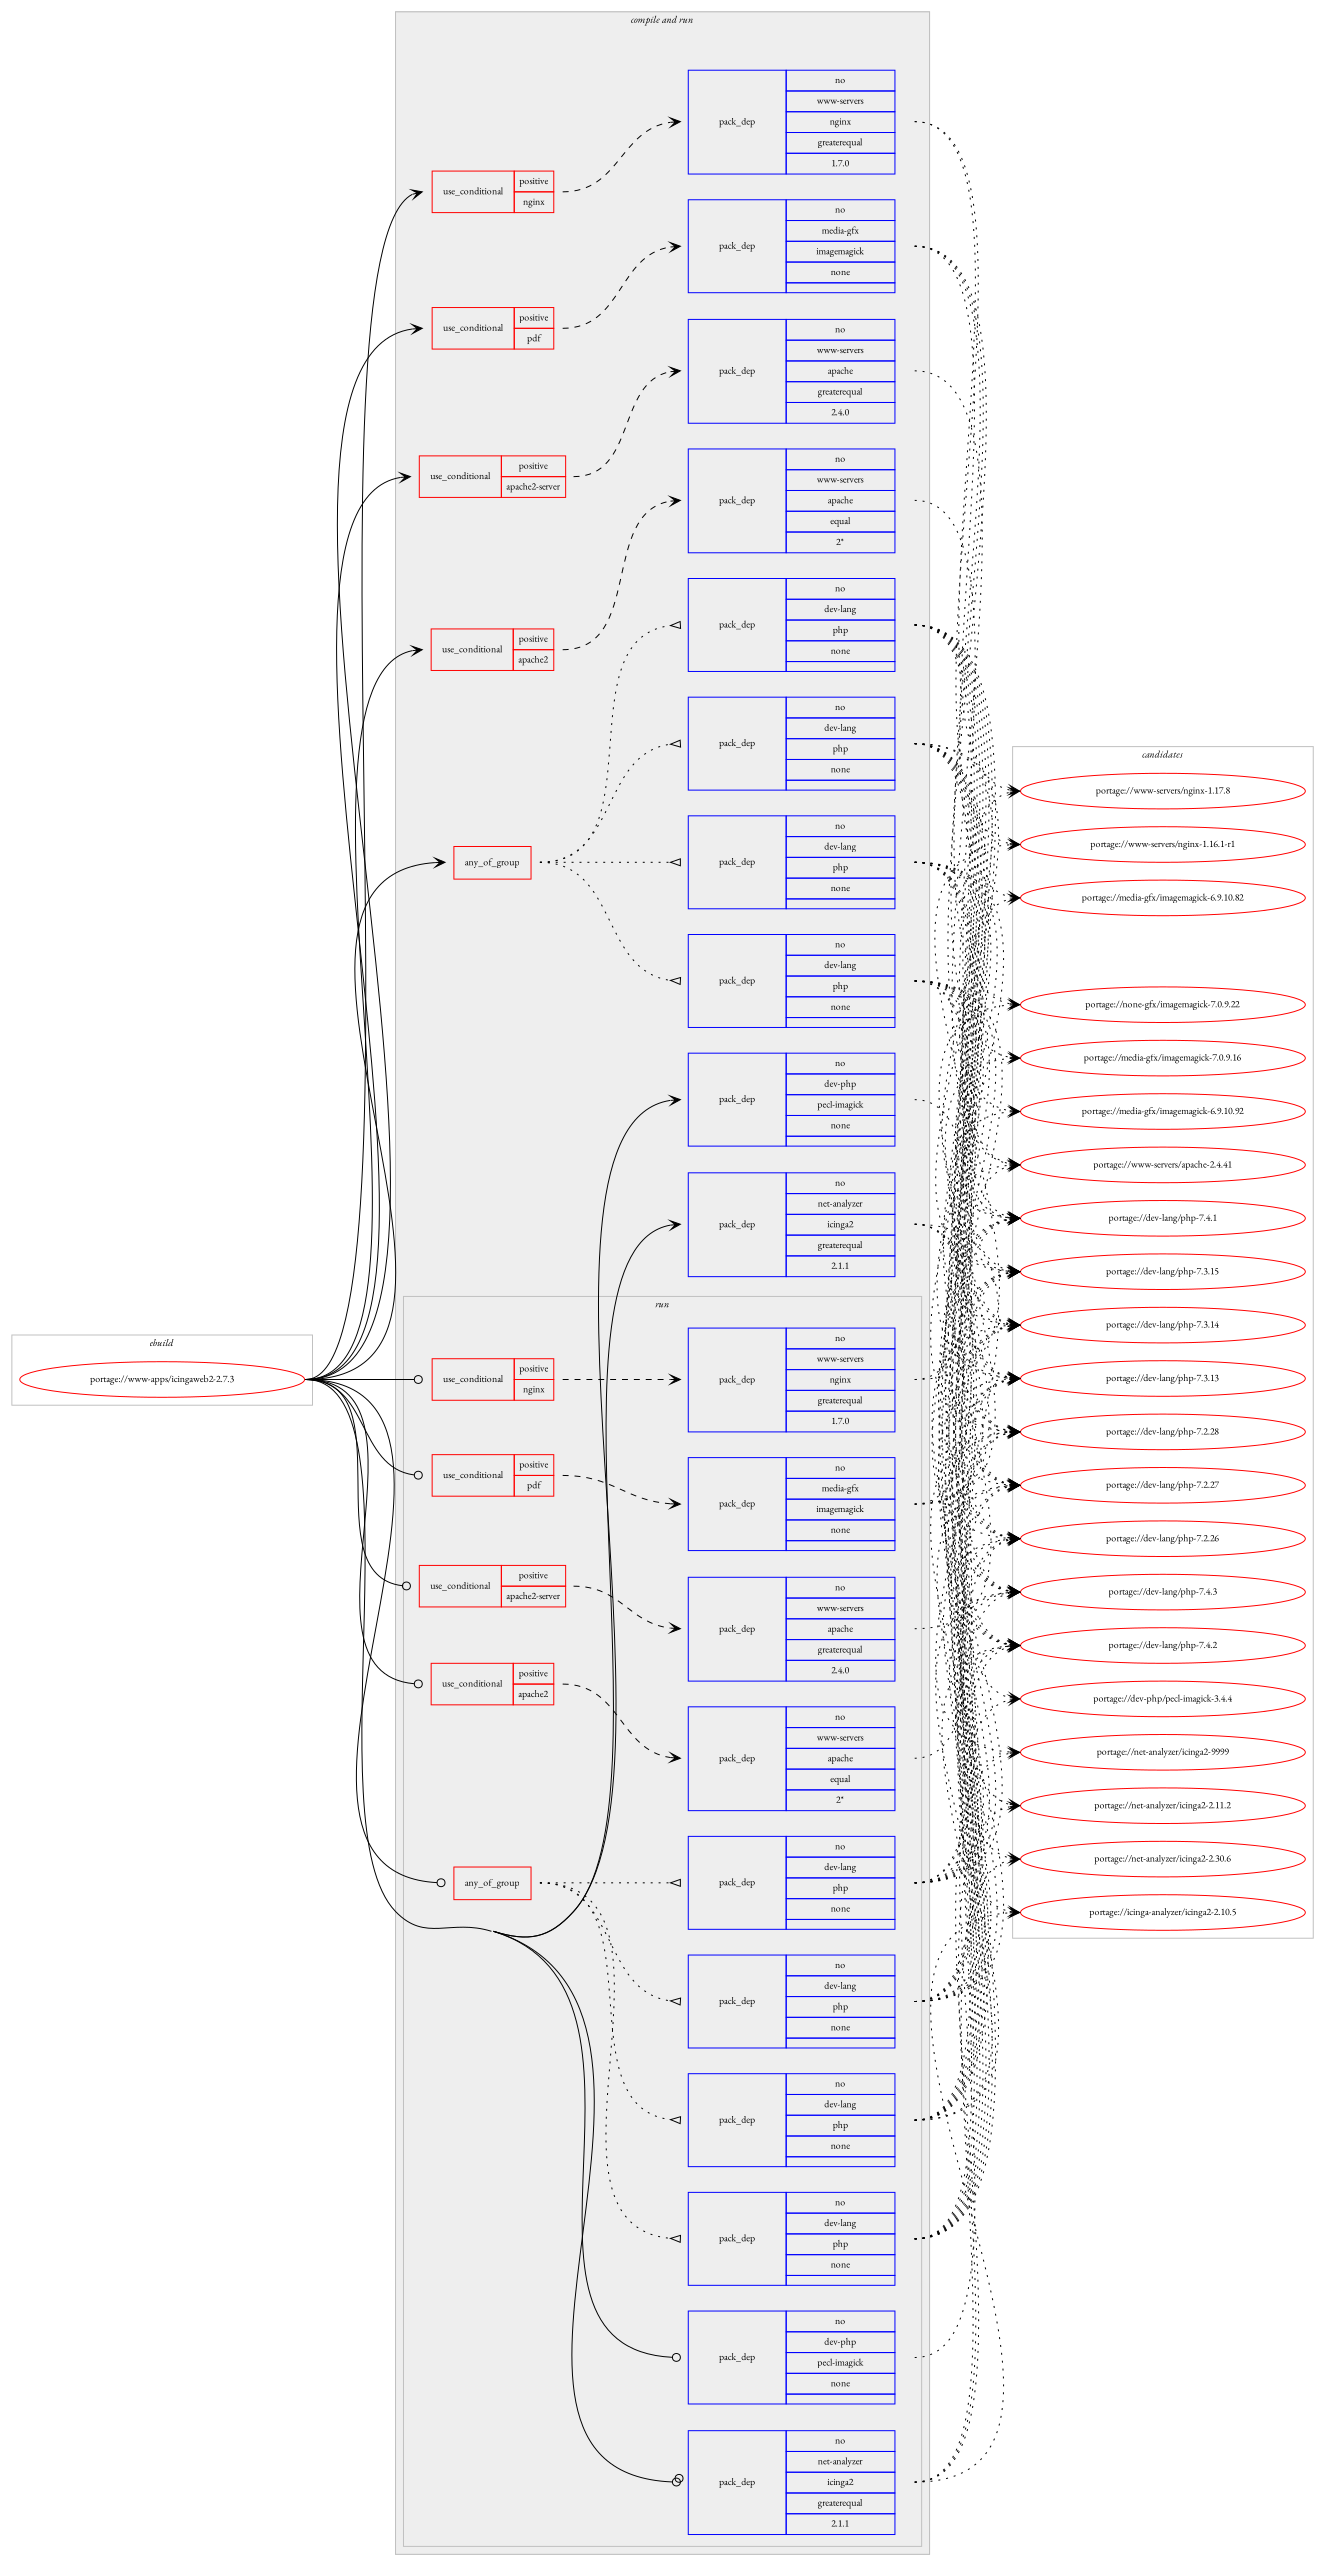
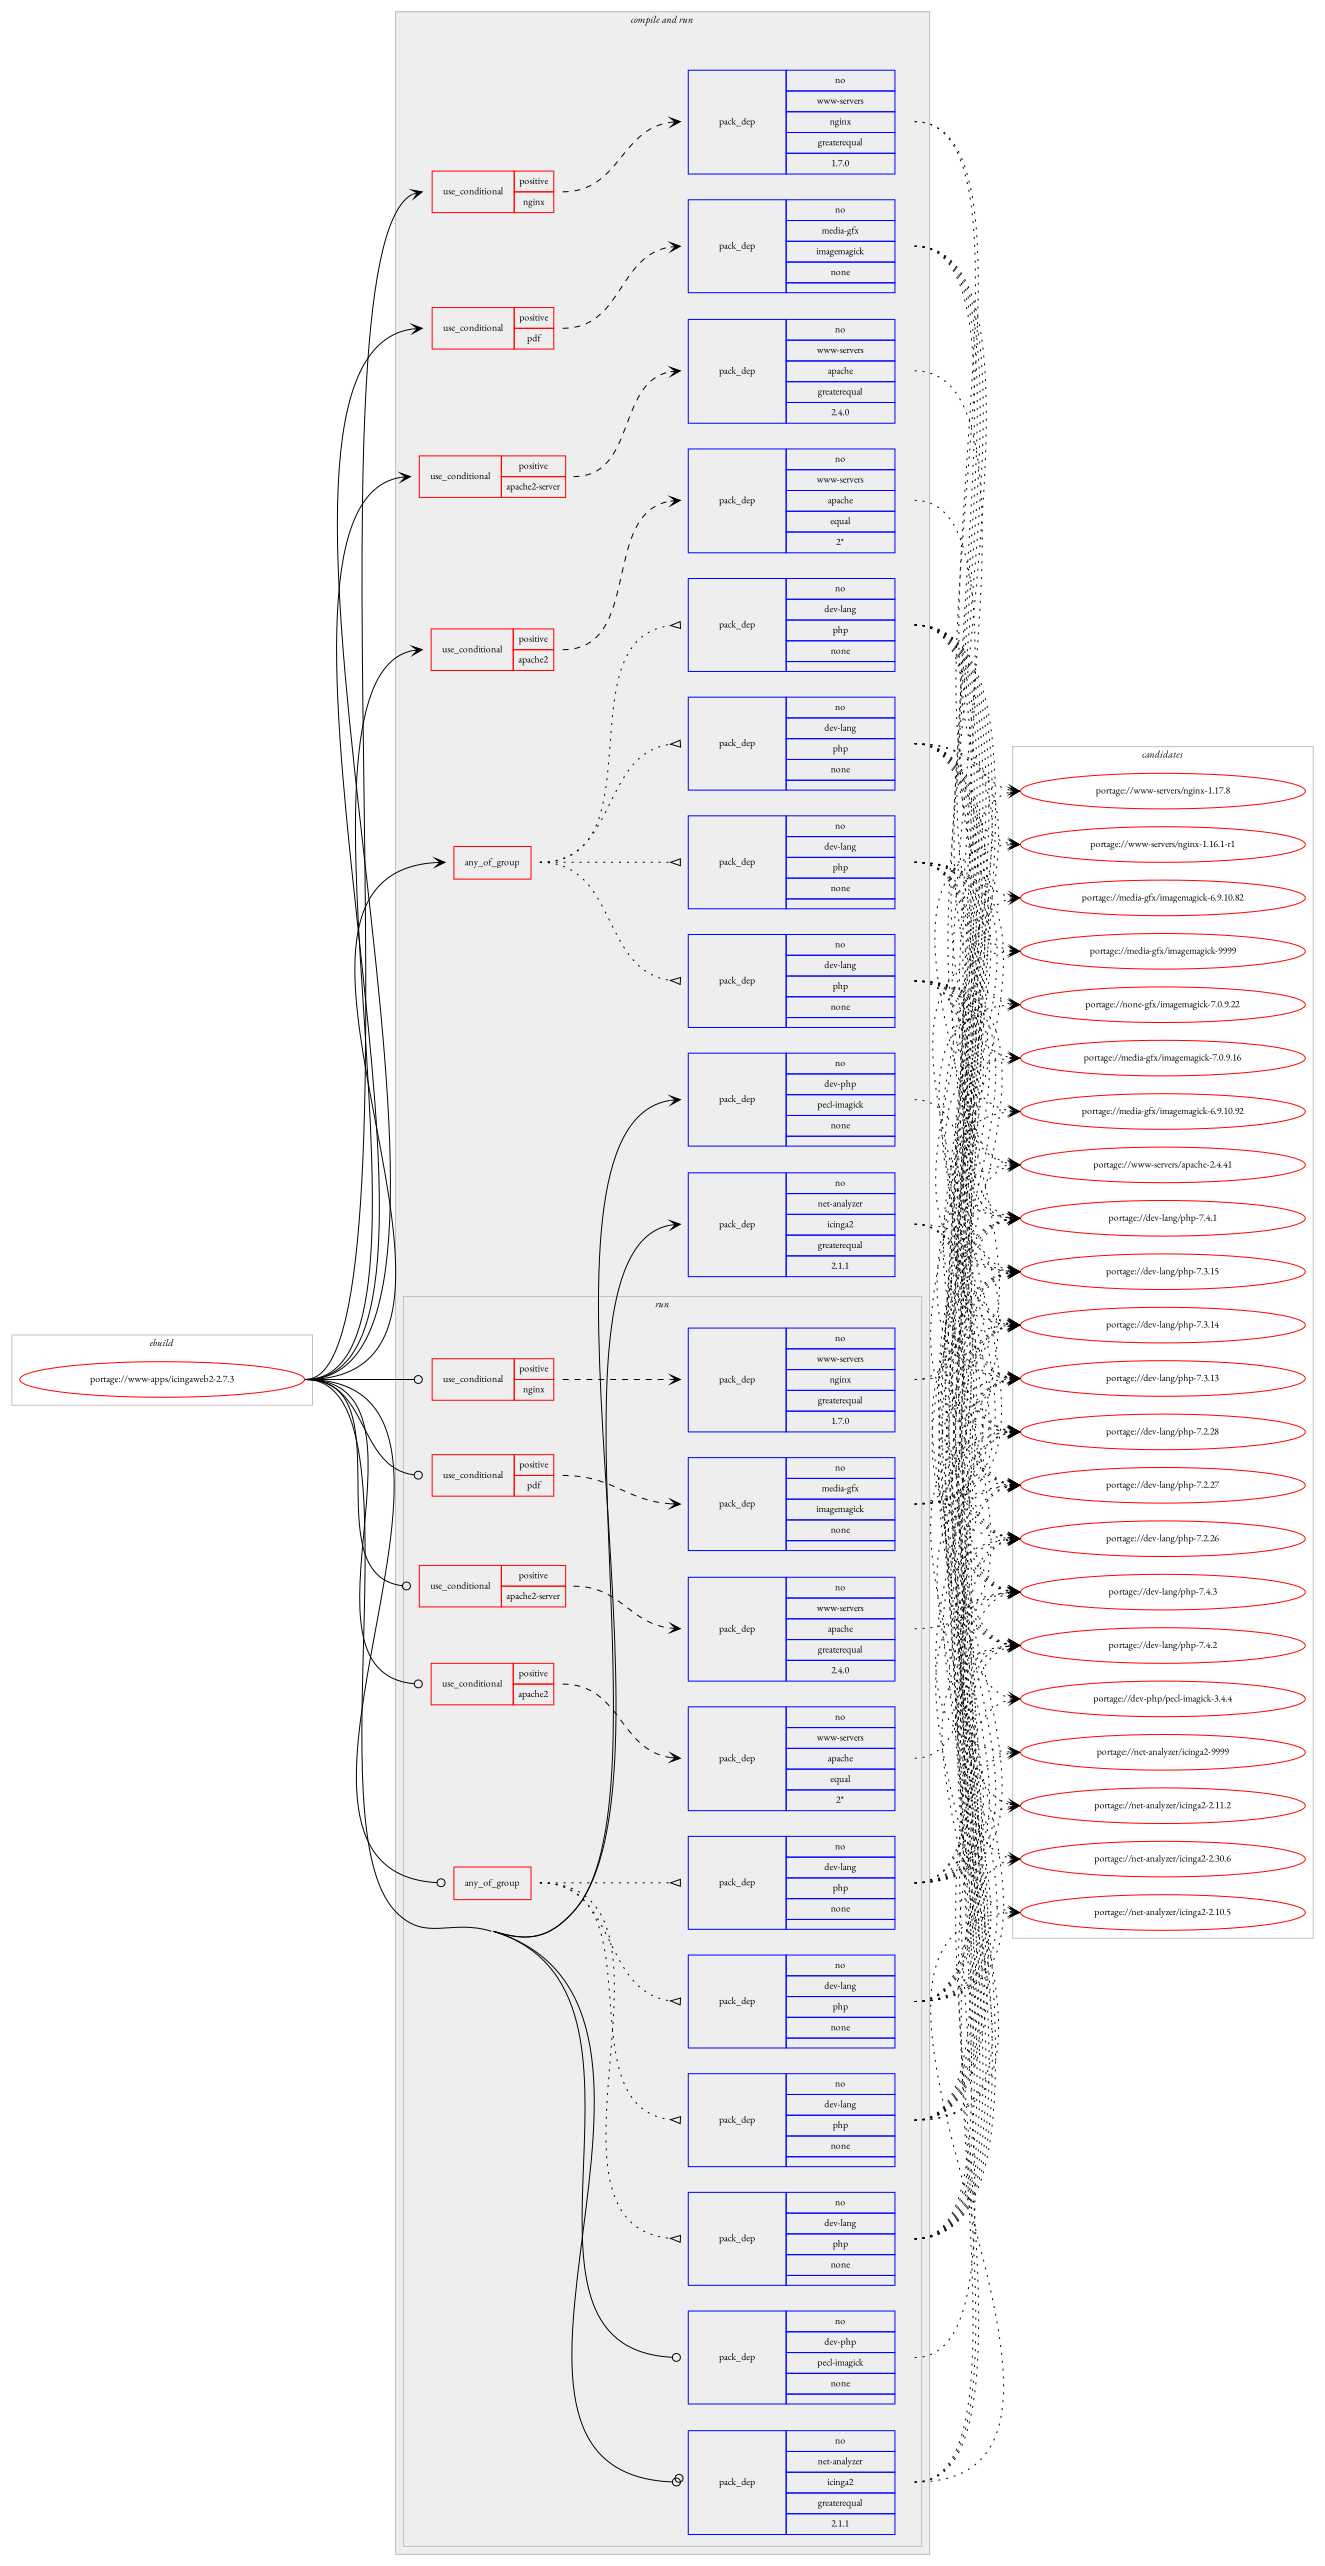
none -> (1163, 951)
(1163, 1913) -> (1163, 1913)
